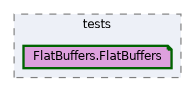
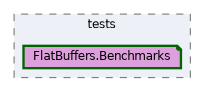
(98, 57) -> (102, 57)
